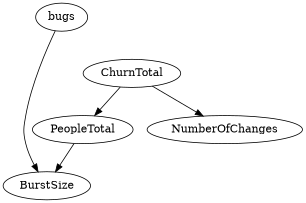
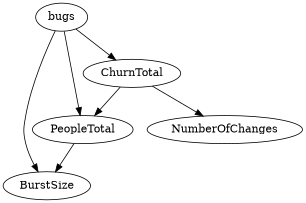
none -> (93, 42)
none -> (71, 69)
